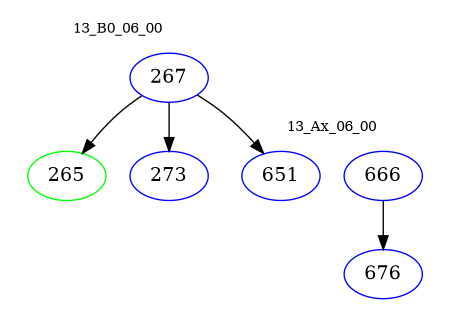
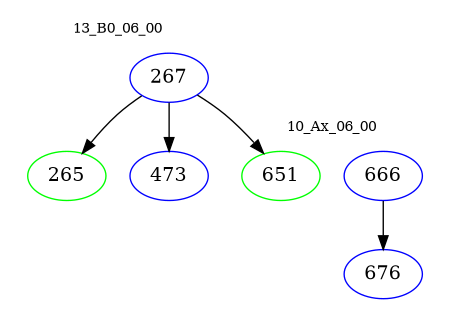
(332, 128) -> (332, 128)
(169, 176) -> (169, 176)
(281, 176) -> (281, 176)
